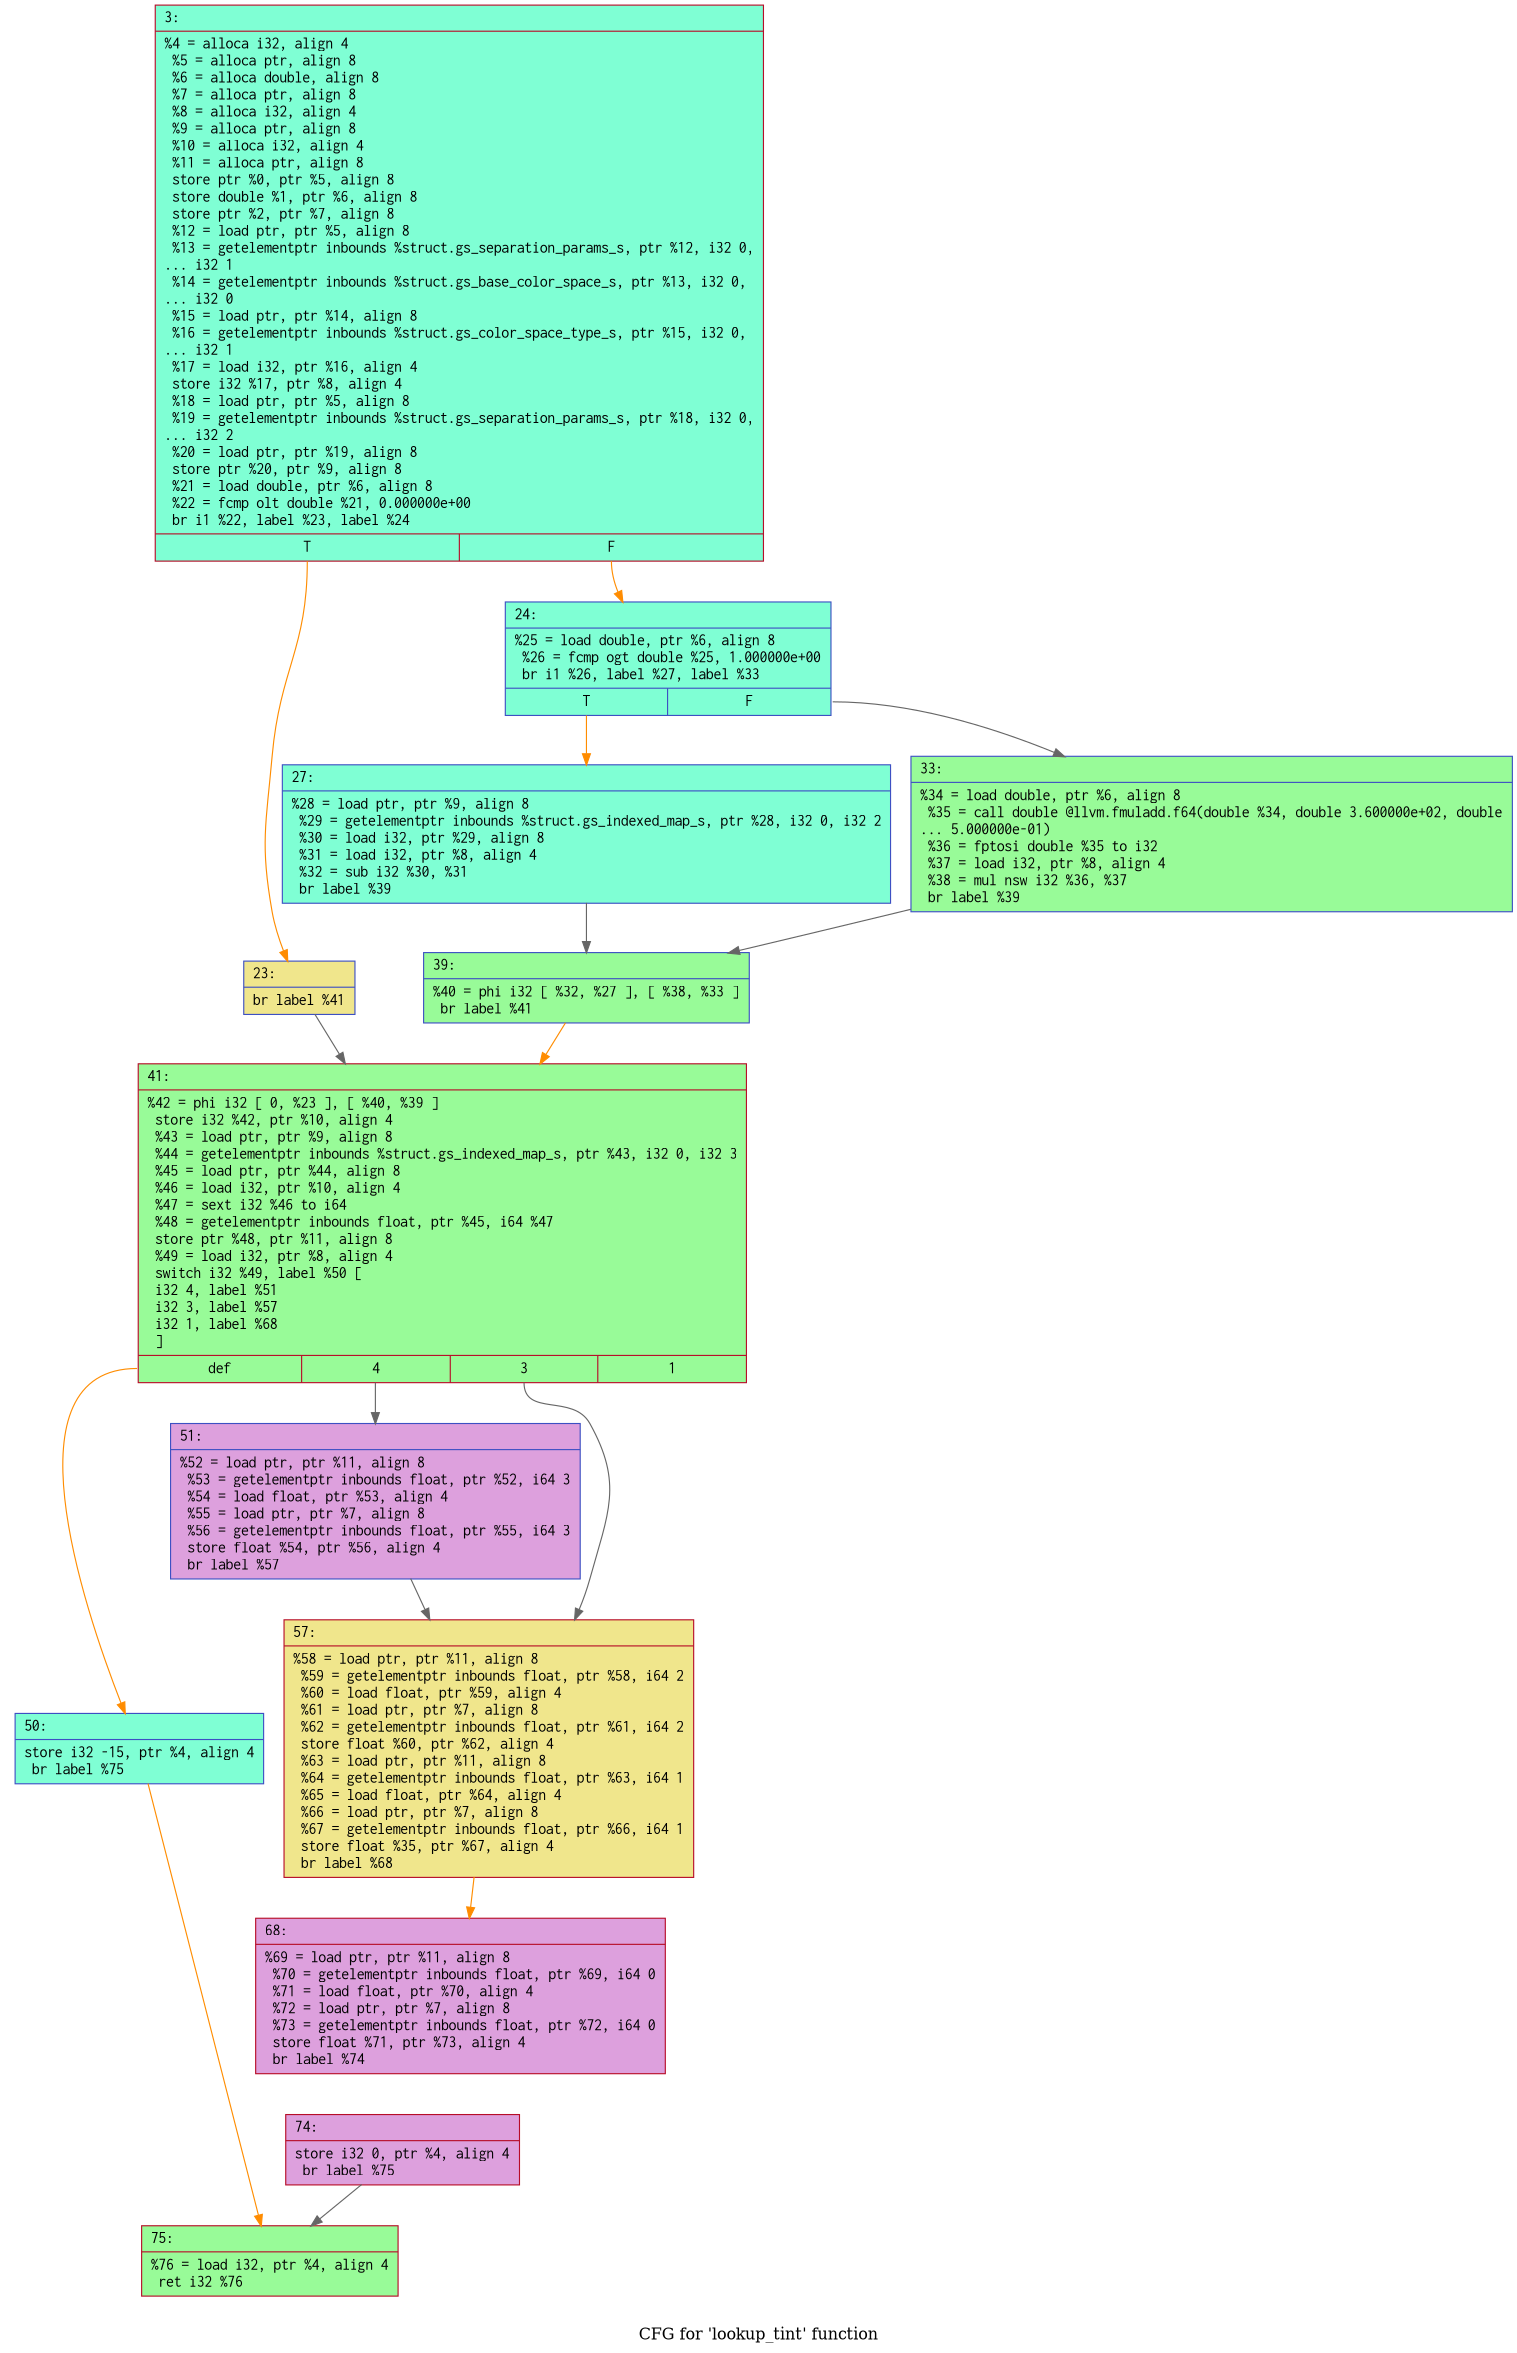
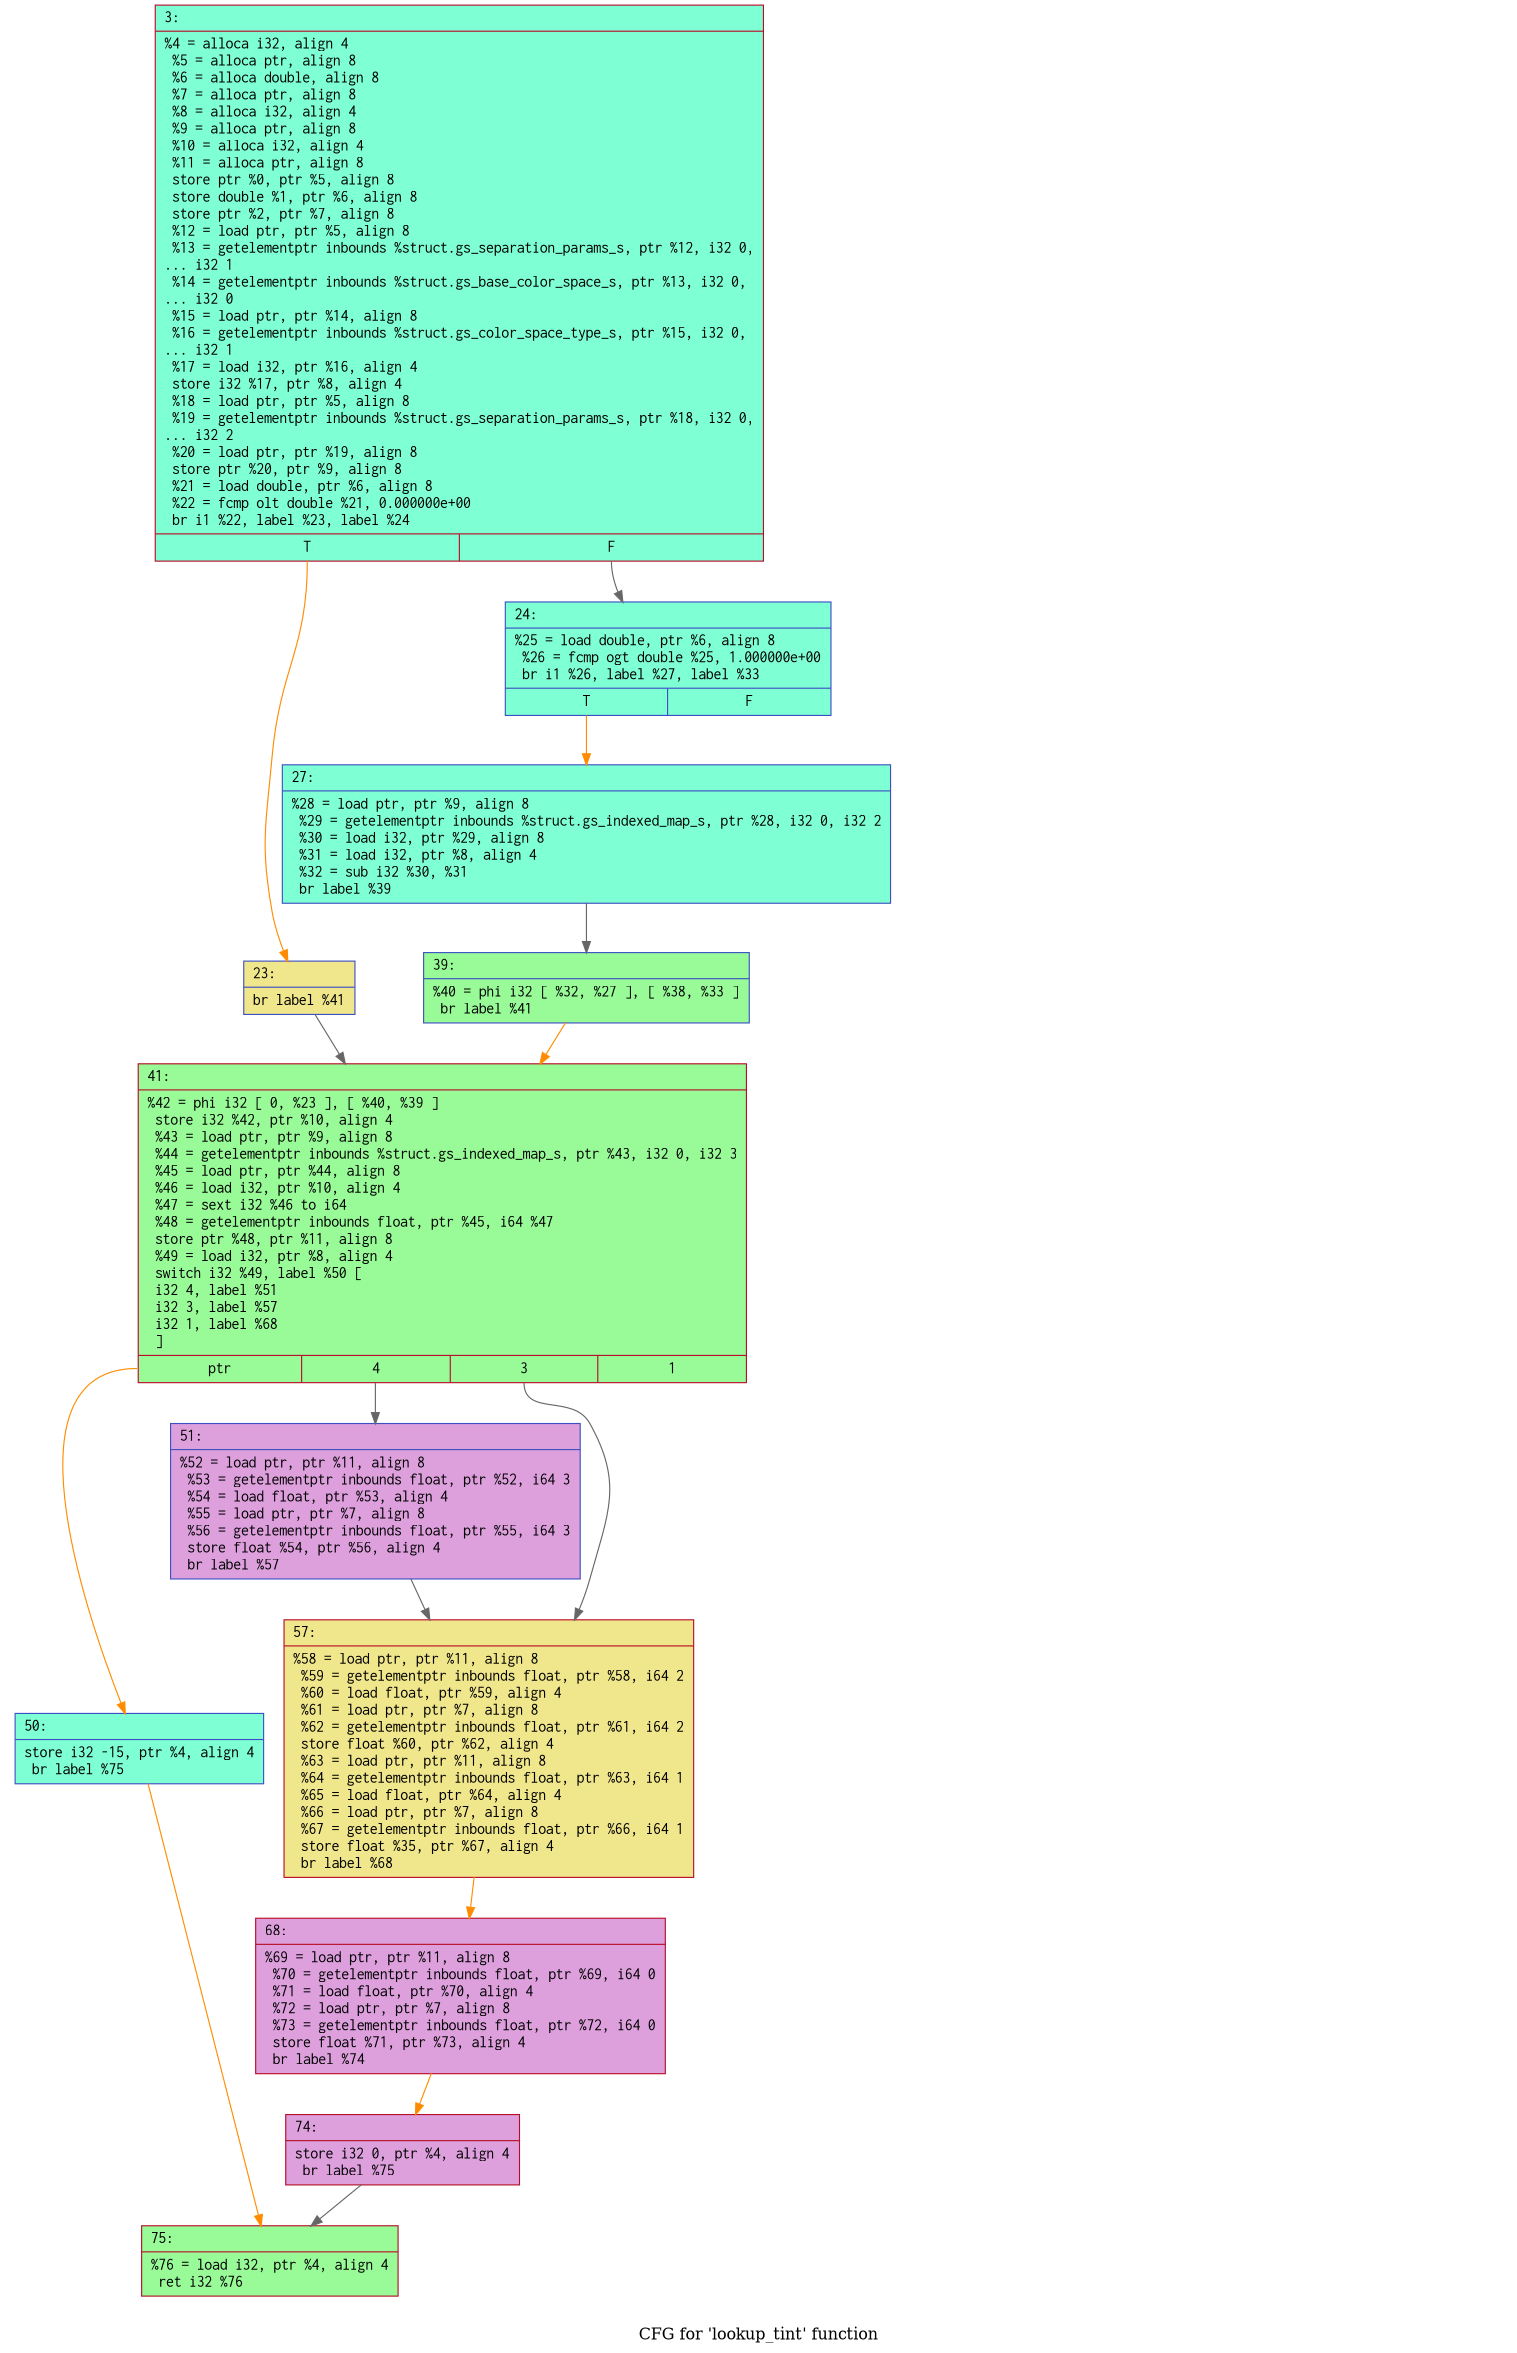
(613, 577) -> (613, 577)
(1212, 834) -> none
(220, 1368) -> (220, 1368)
none -> (425, 2089)
